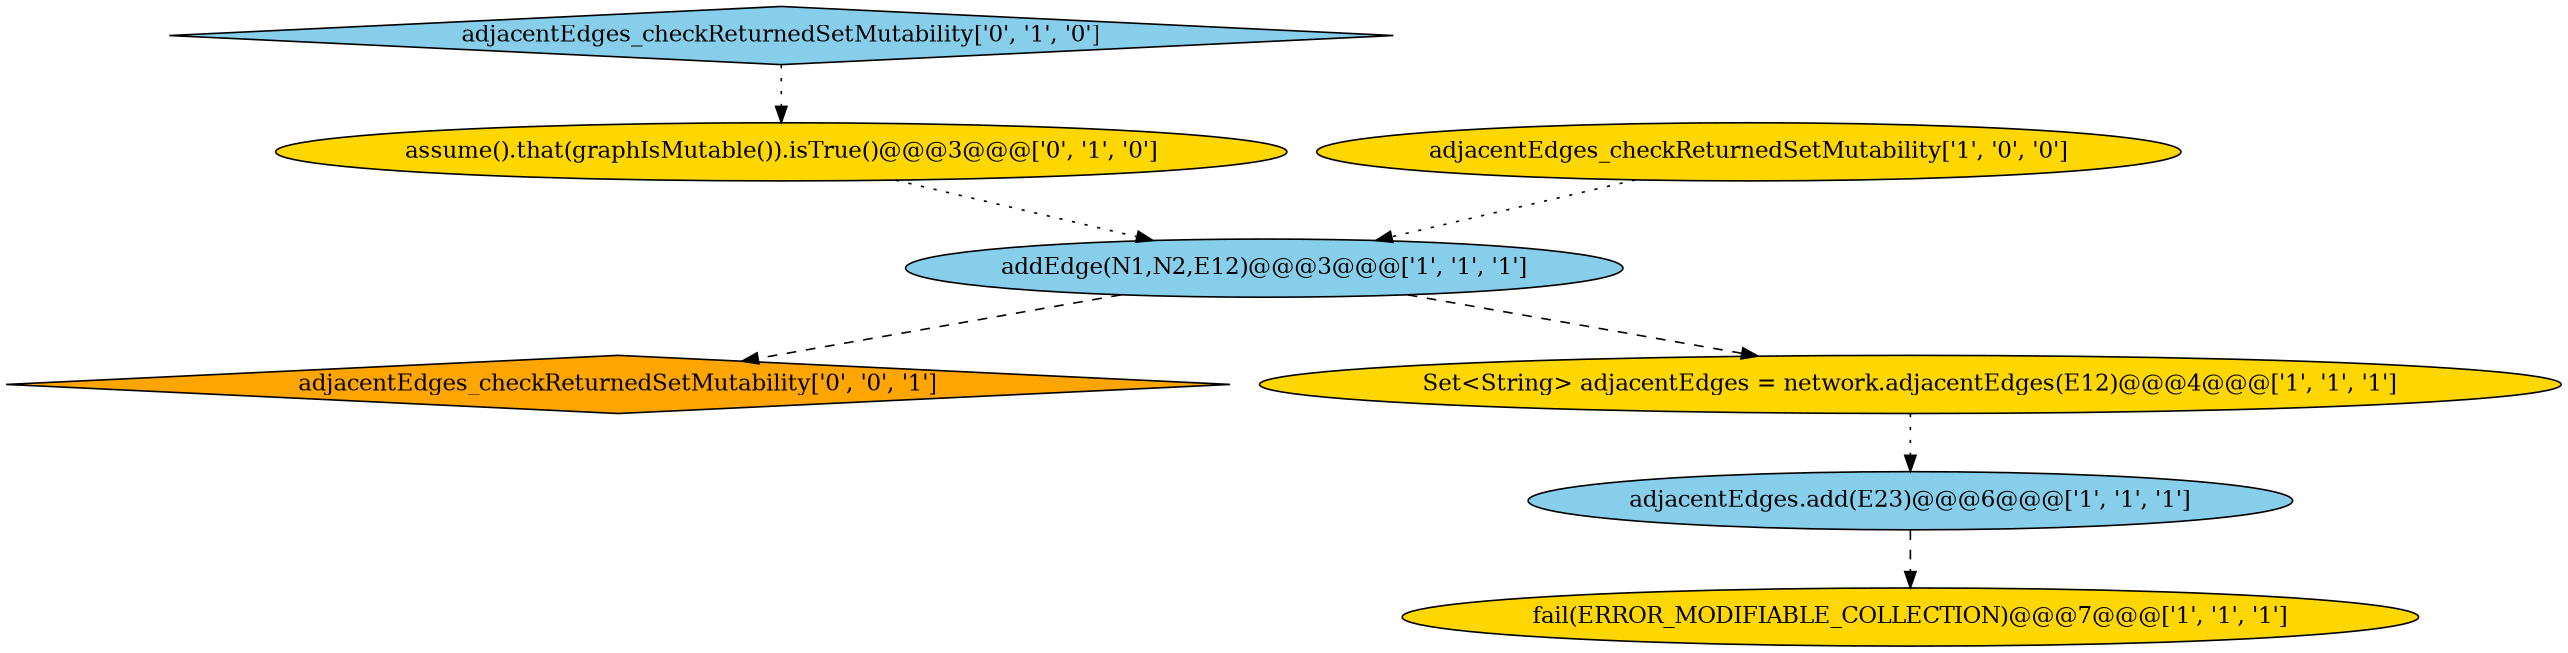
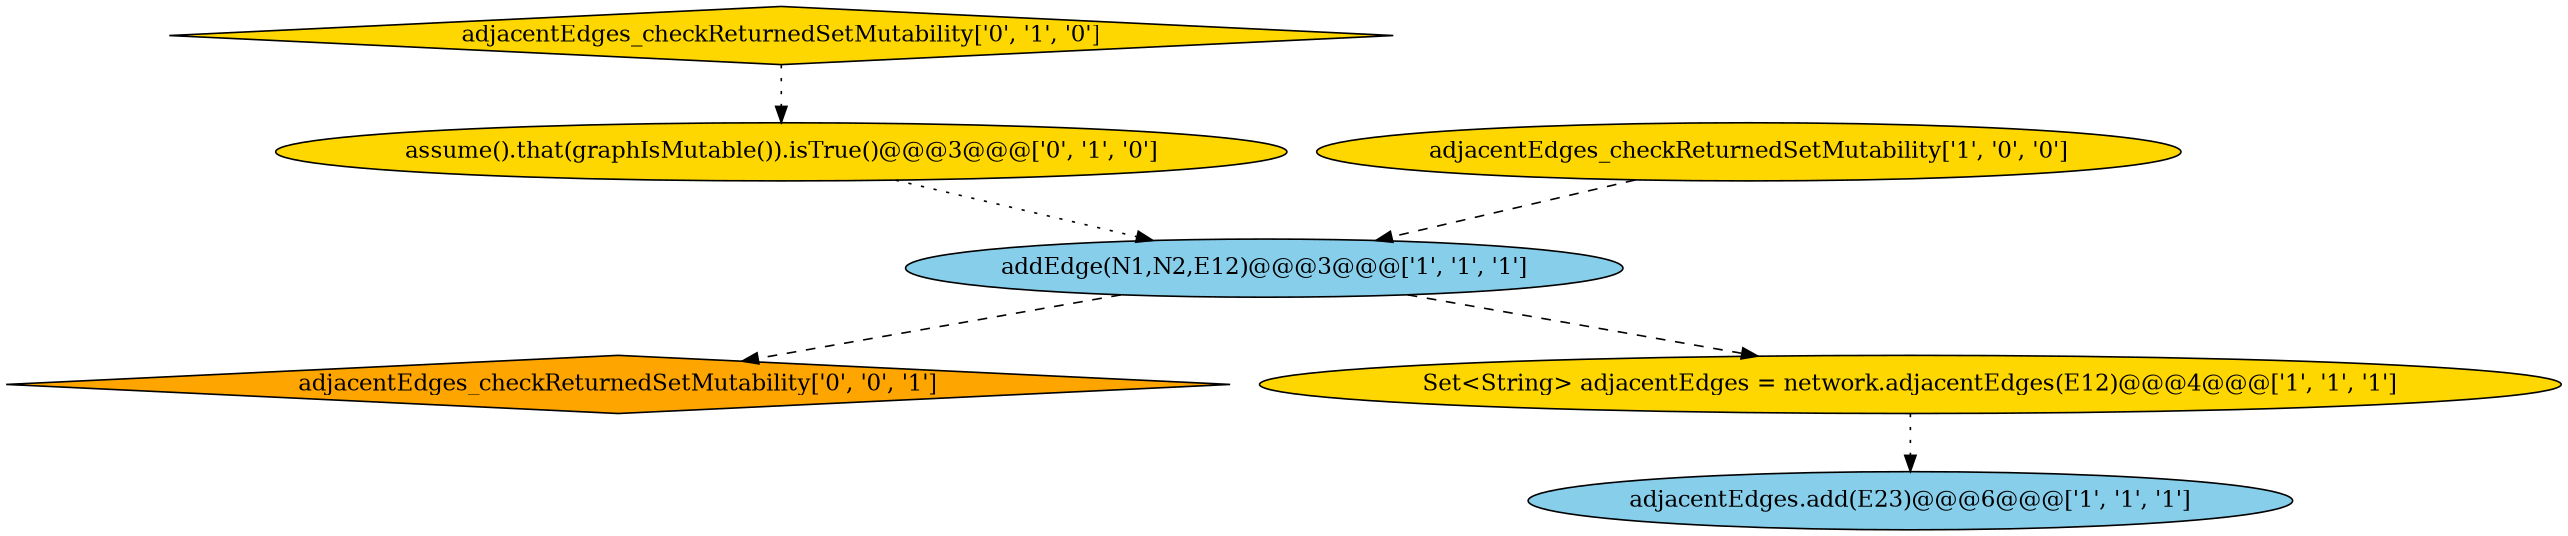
(781, 36) -> (781, 36)
(1514, 208) -> (1514, 208)
(1910, 617) -> none
